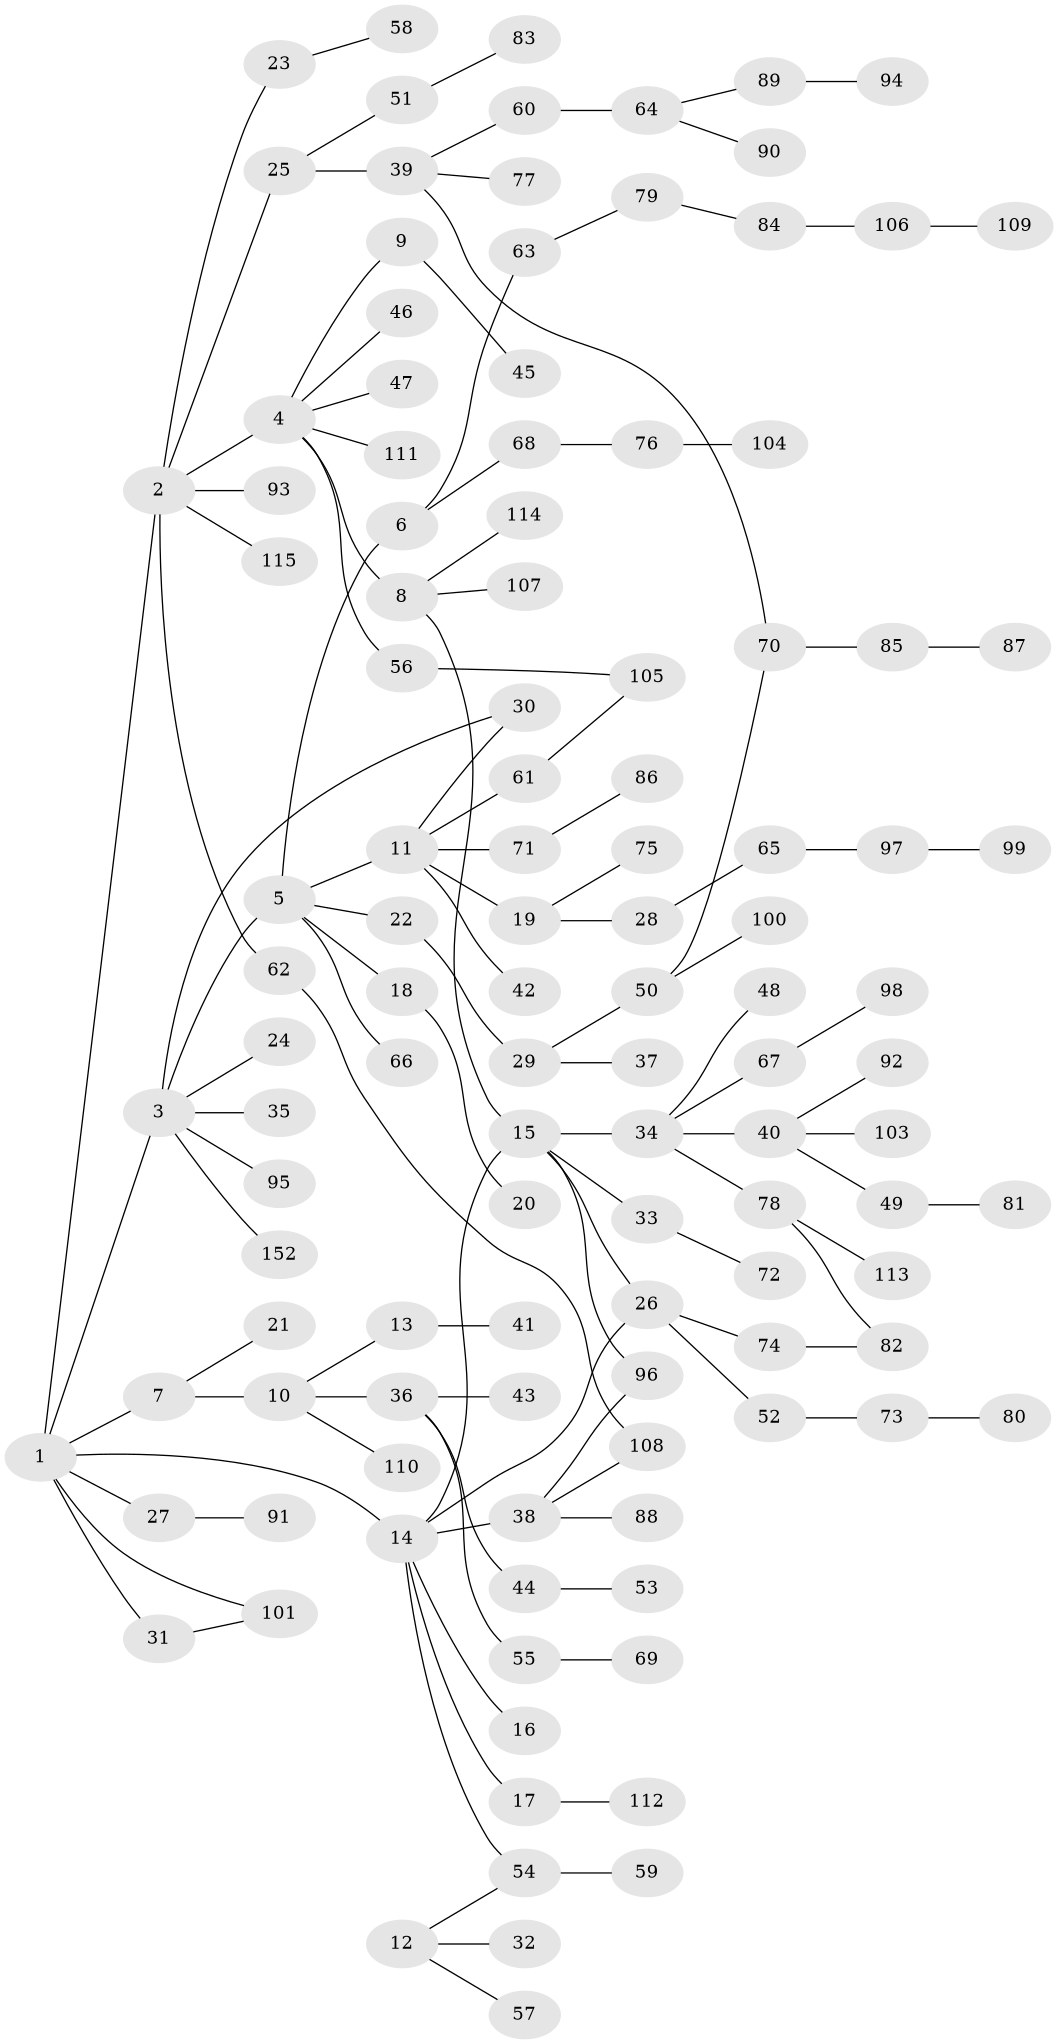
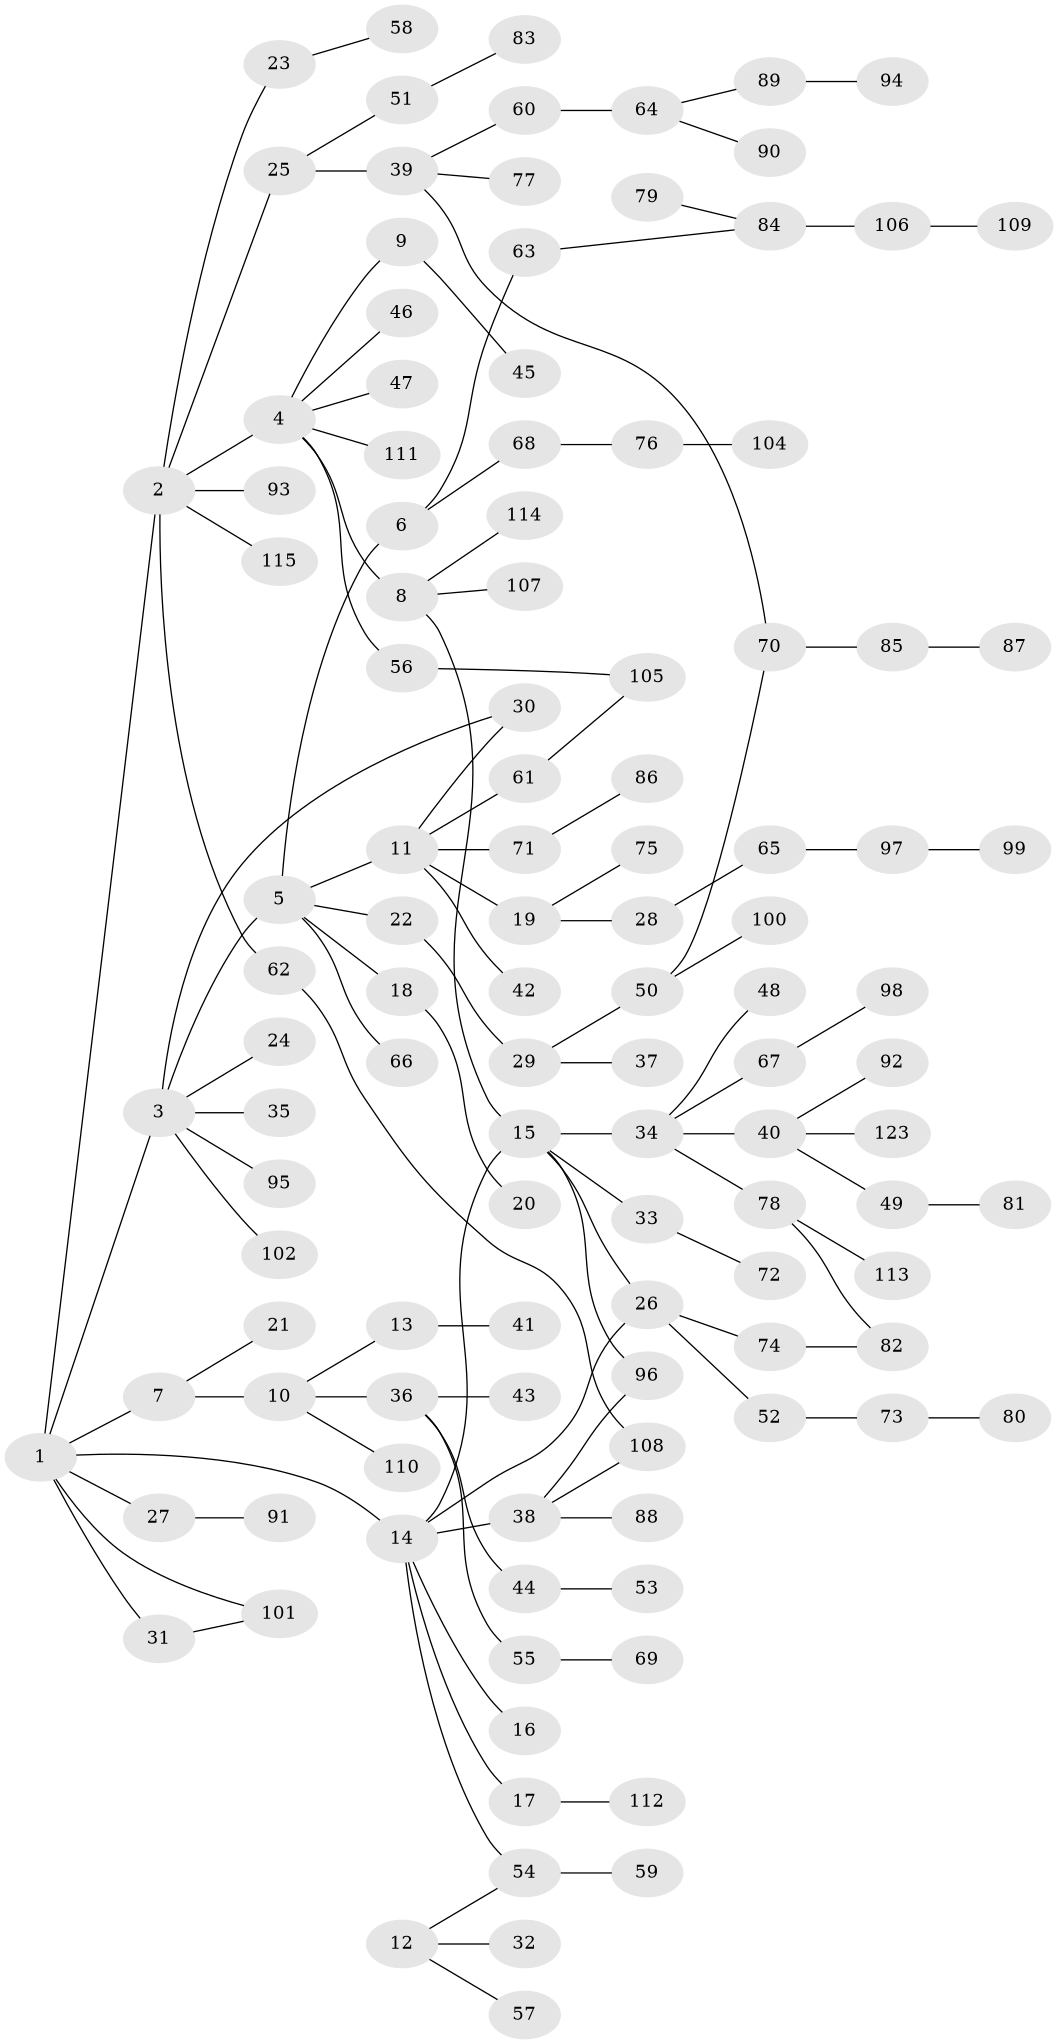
(586, 225) -> (647, 239)
(893, 1134) -> (893, 1134)
(280, 1255) -> (280, 1255)
